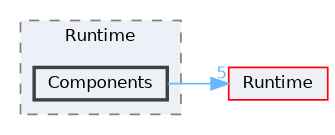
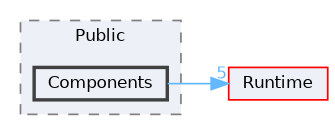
(101, 37) -> (101, 37)
